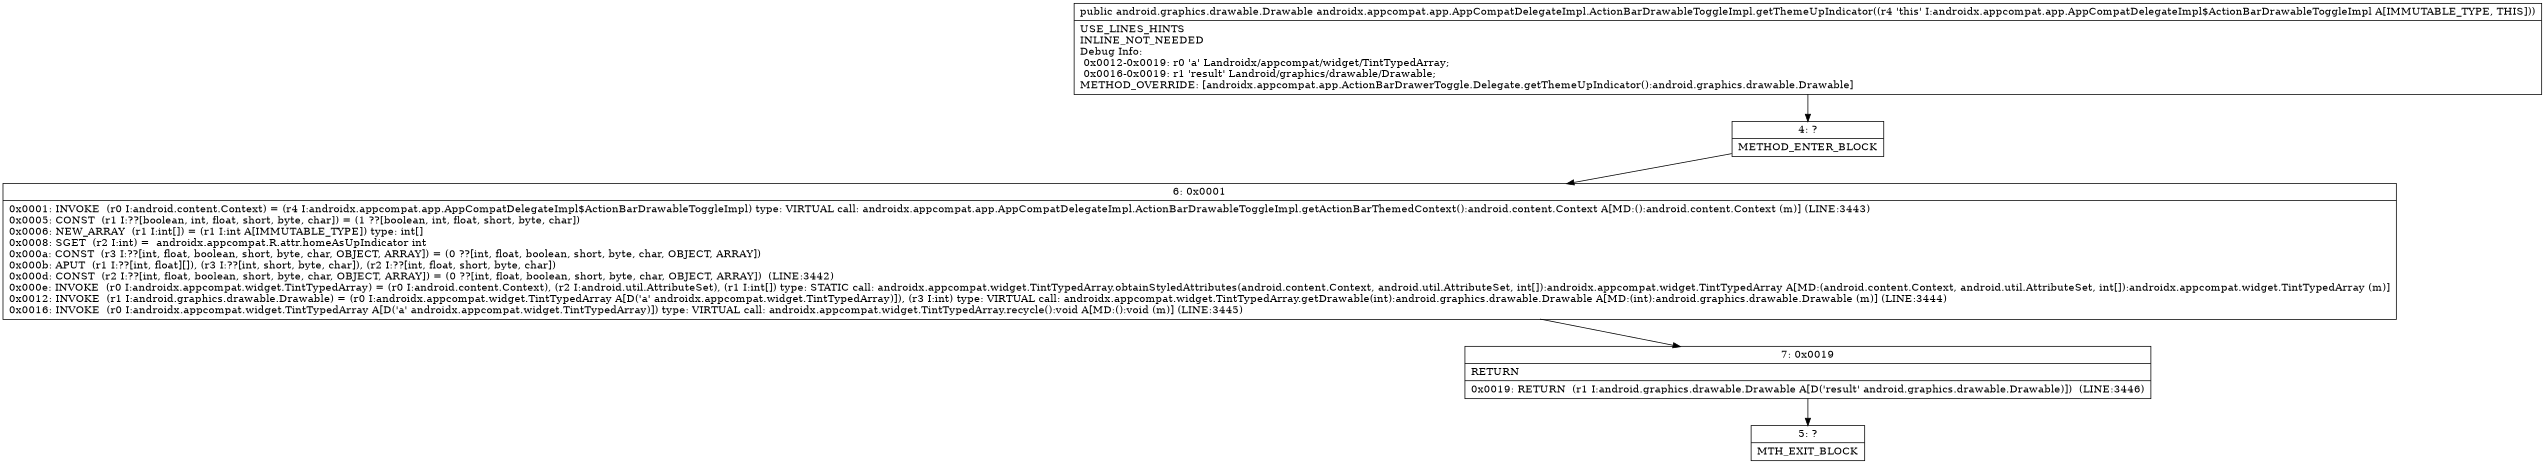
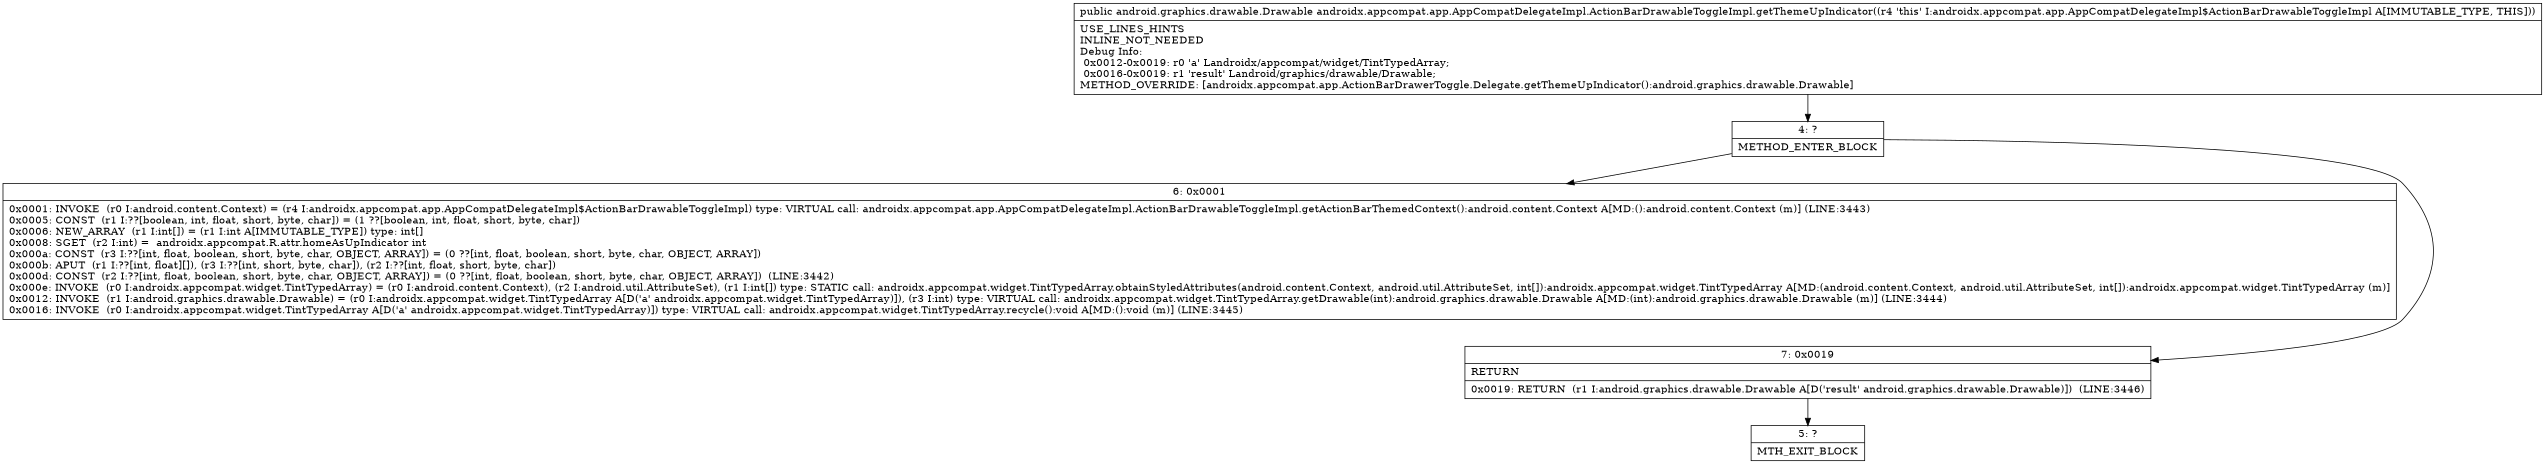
(1607, 332) -> (2345, 164)
